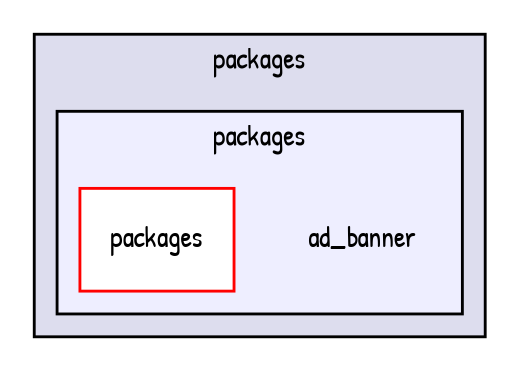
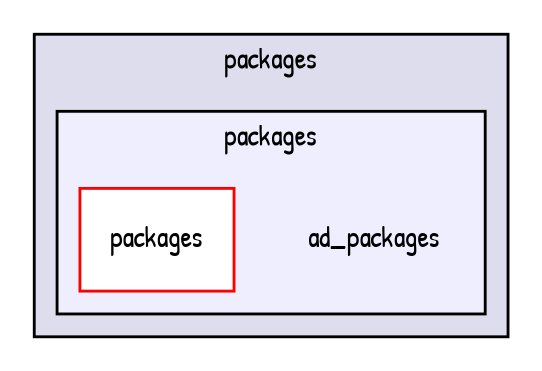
(362, 240) -> (374, 240)
